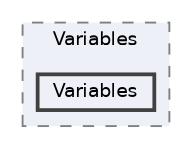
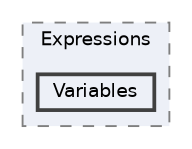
(96, 40) -> (96, 40)
